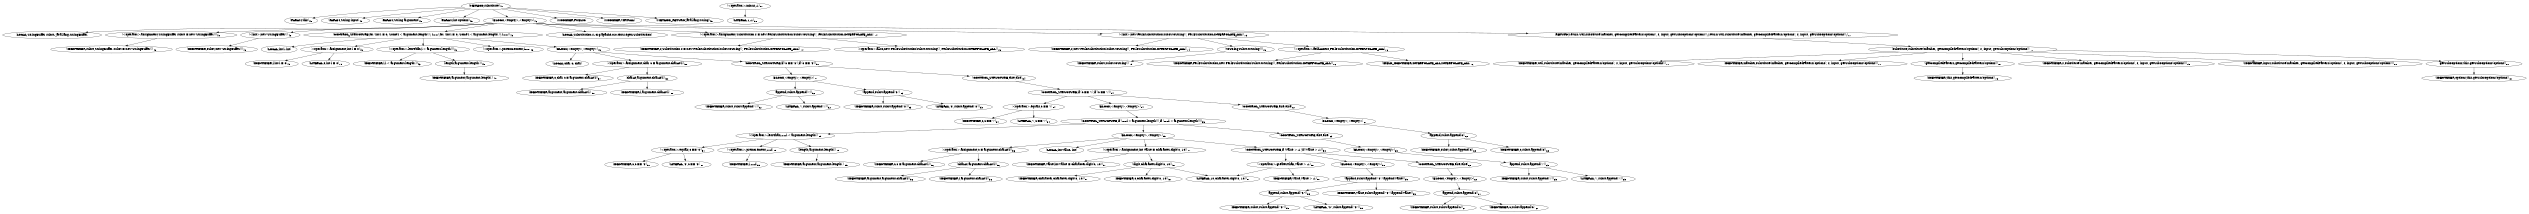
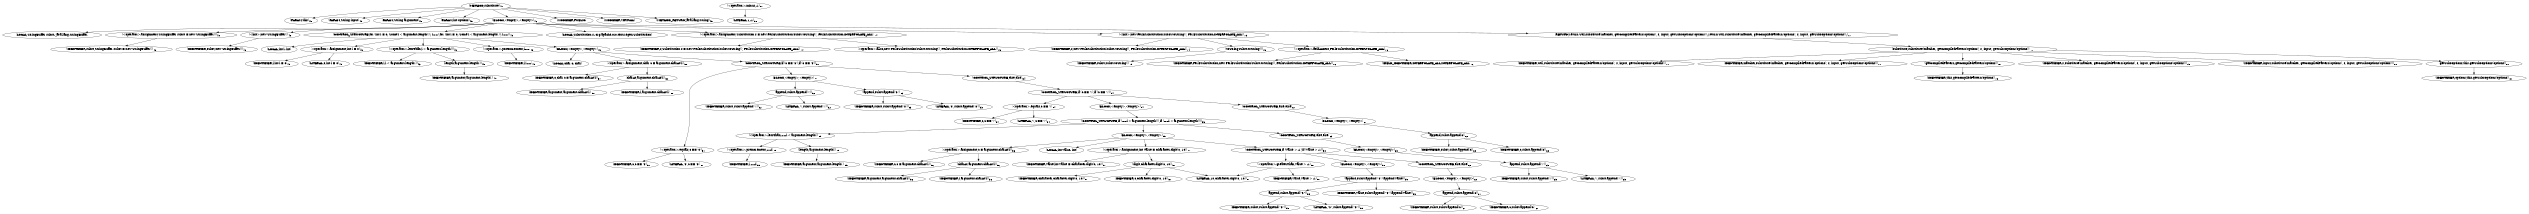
(341, 64) -> (341, 64)
none -> (520, 64)
(734, 143) -> (695, 84)
